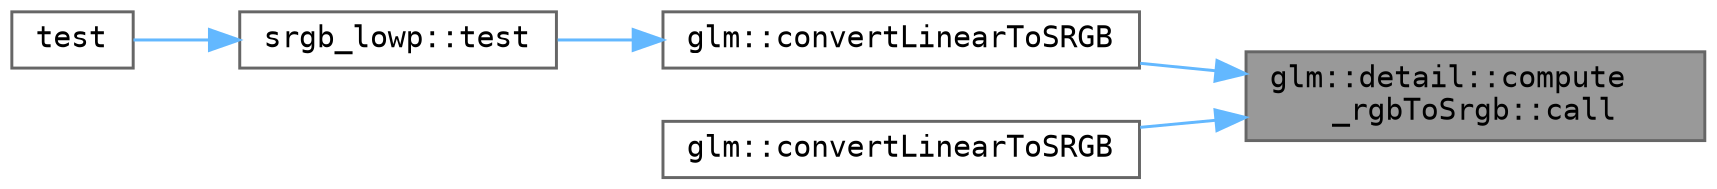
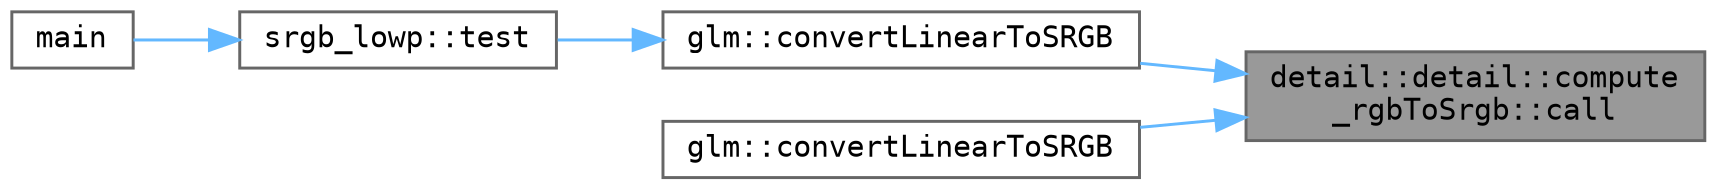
(73, 40) -> (73, 40)
(1475, 96) -> (1475, 96)
